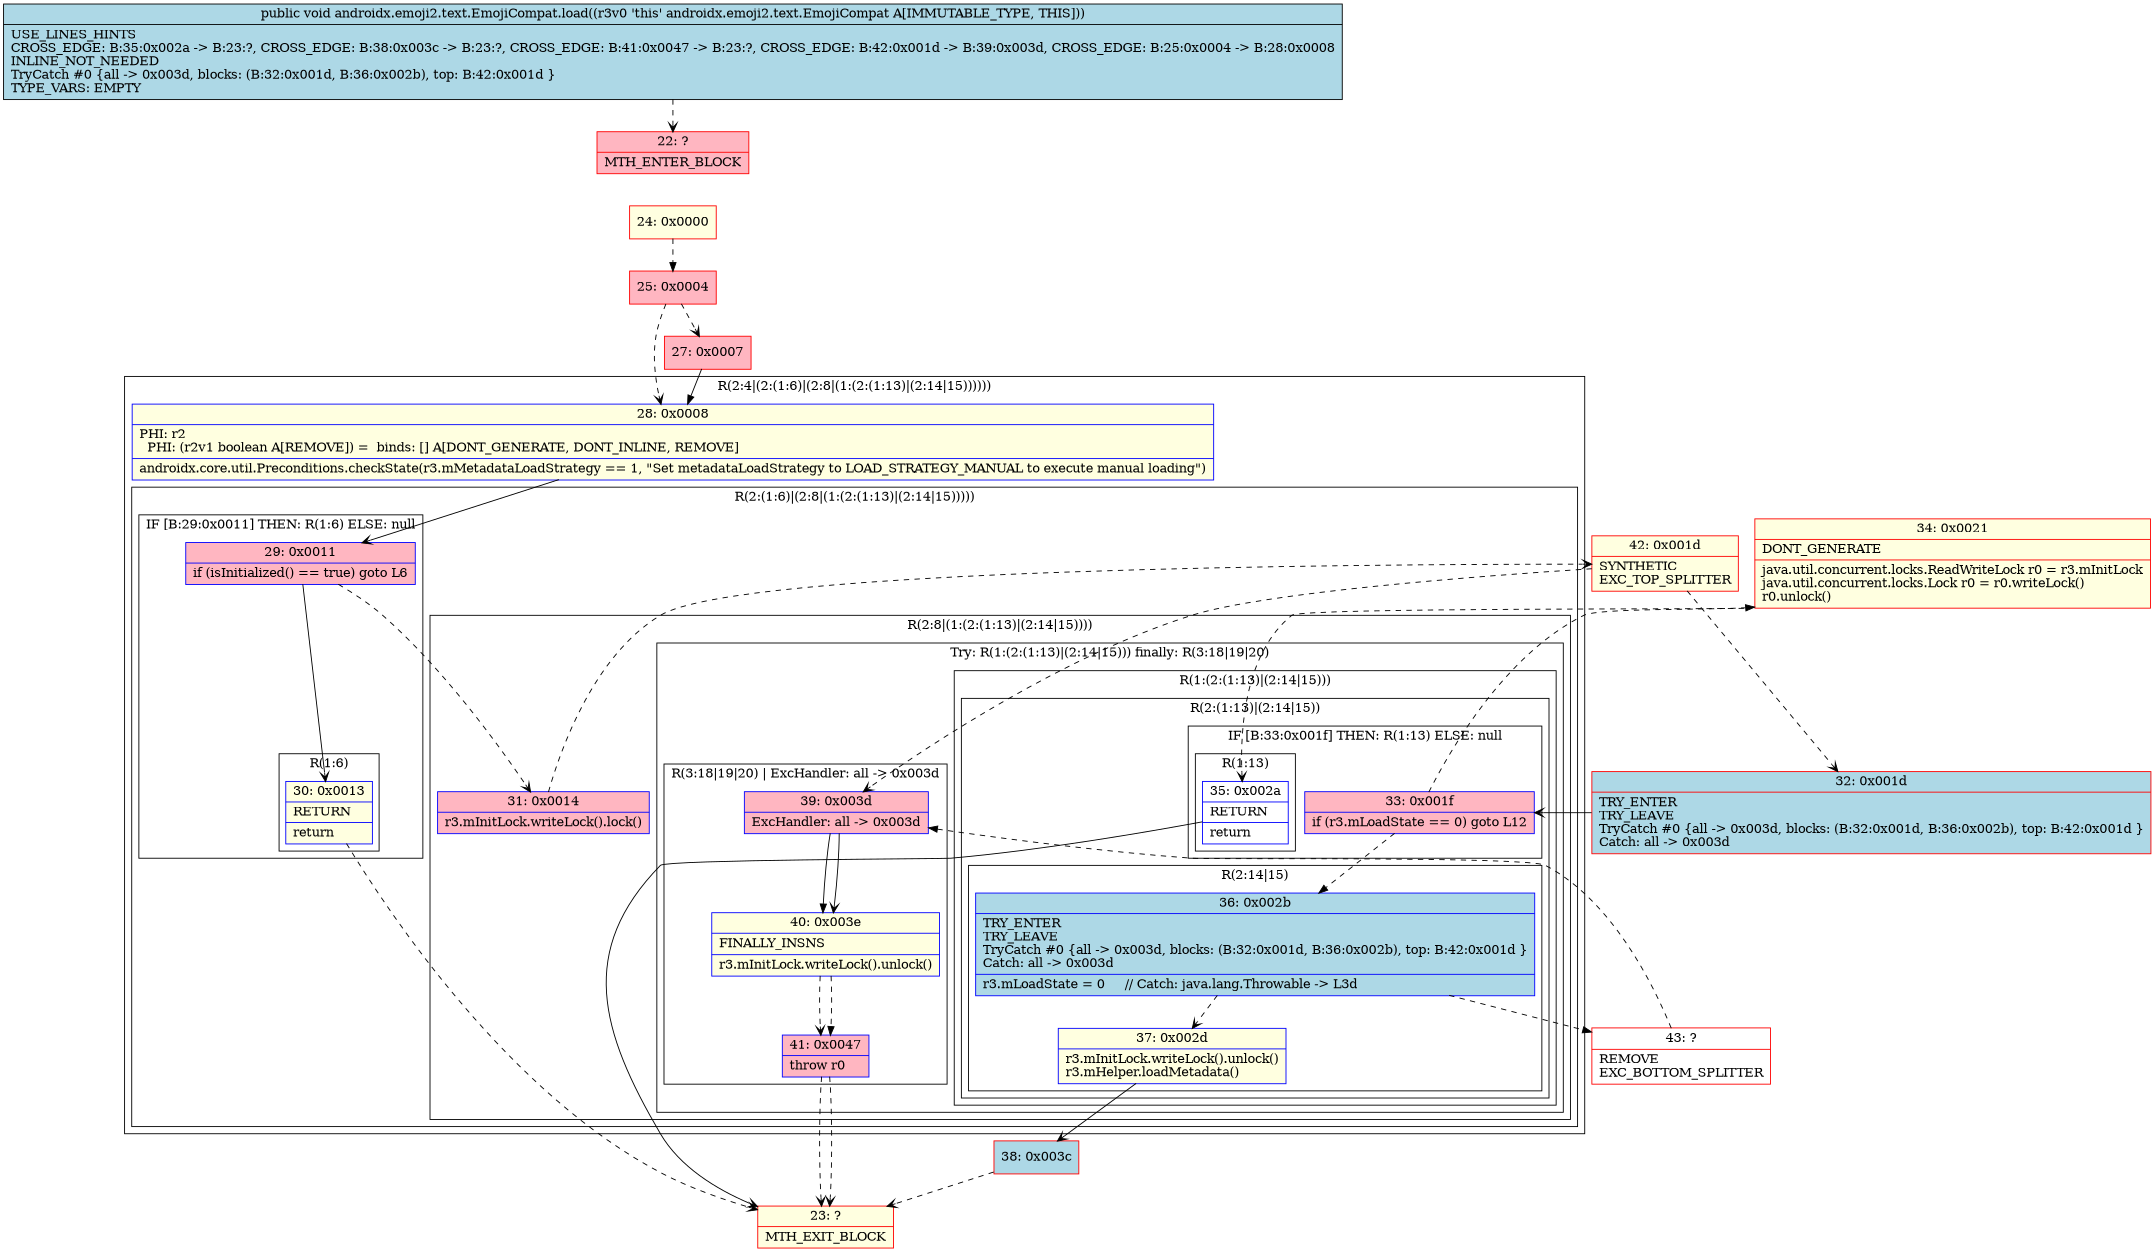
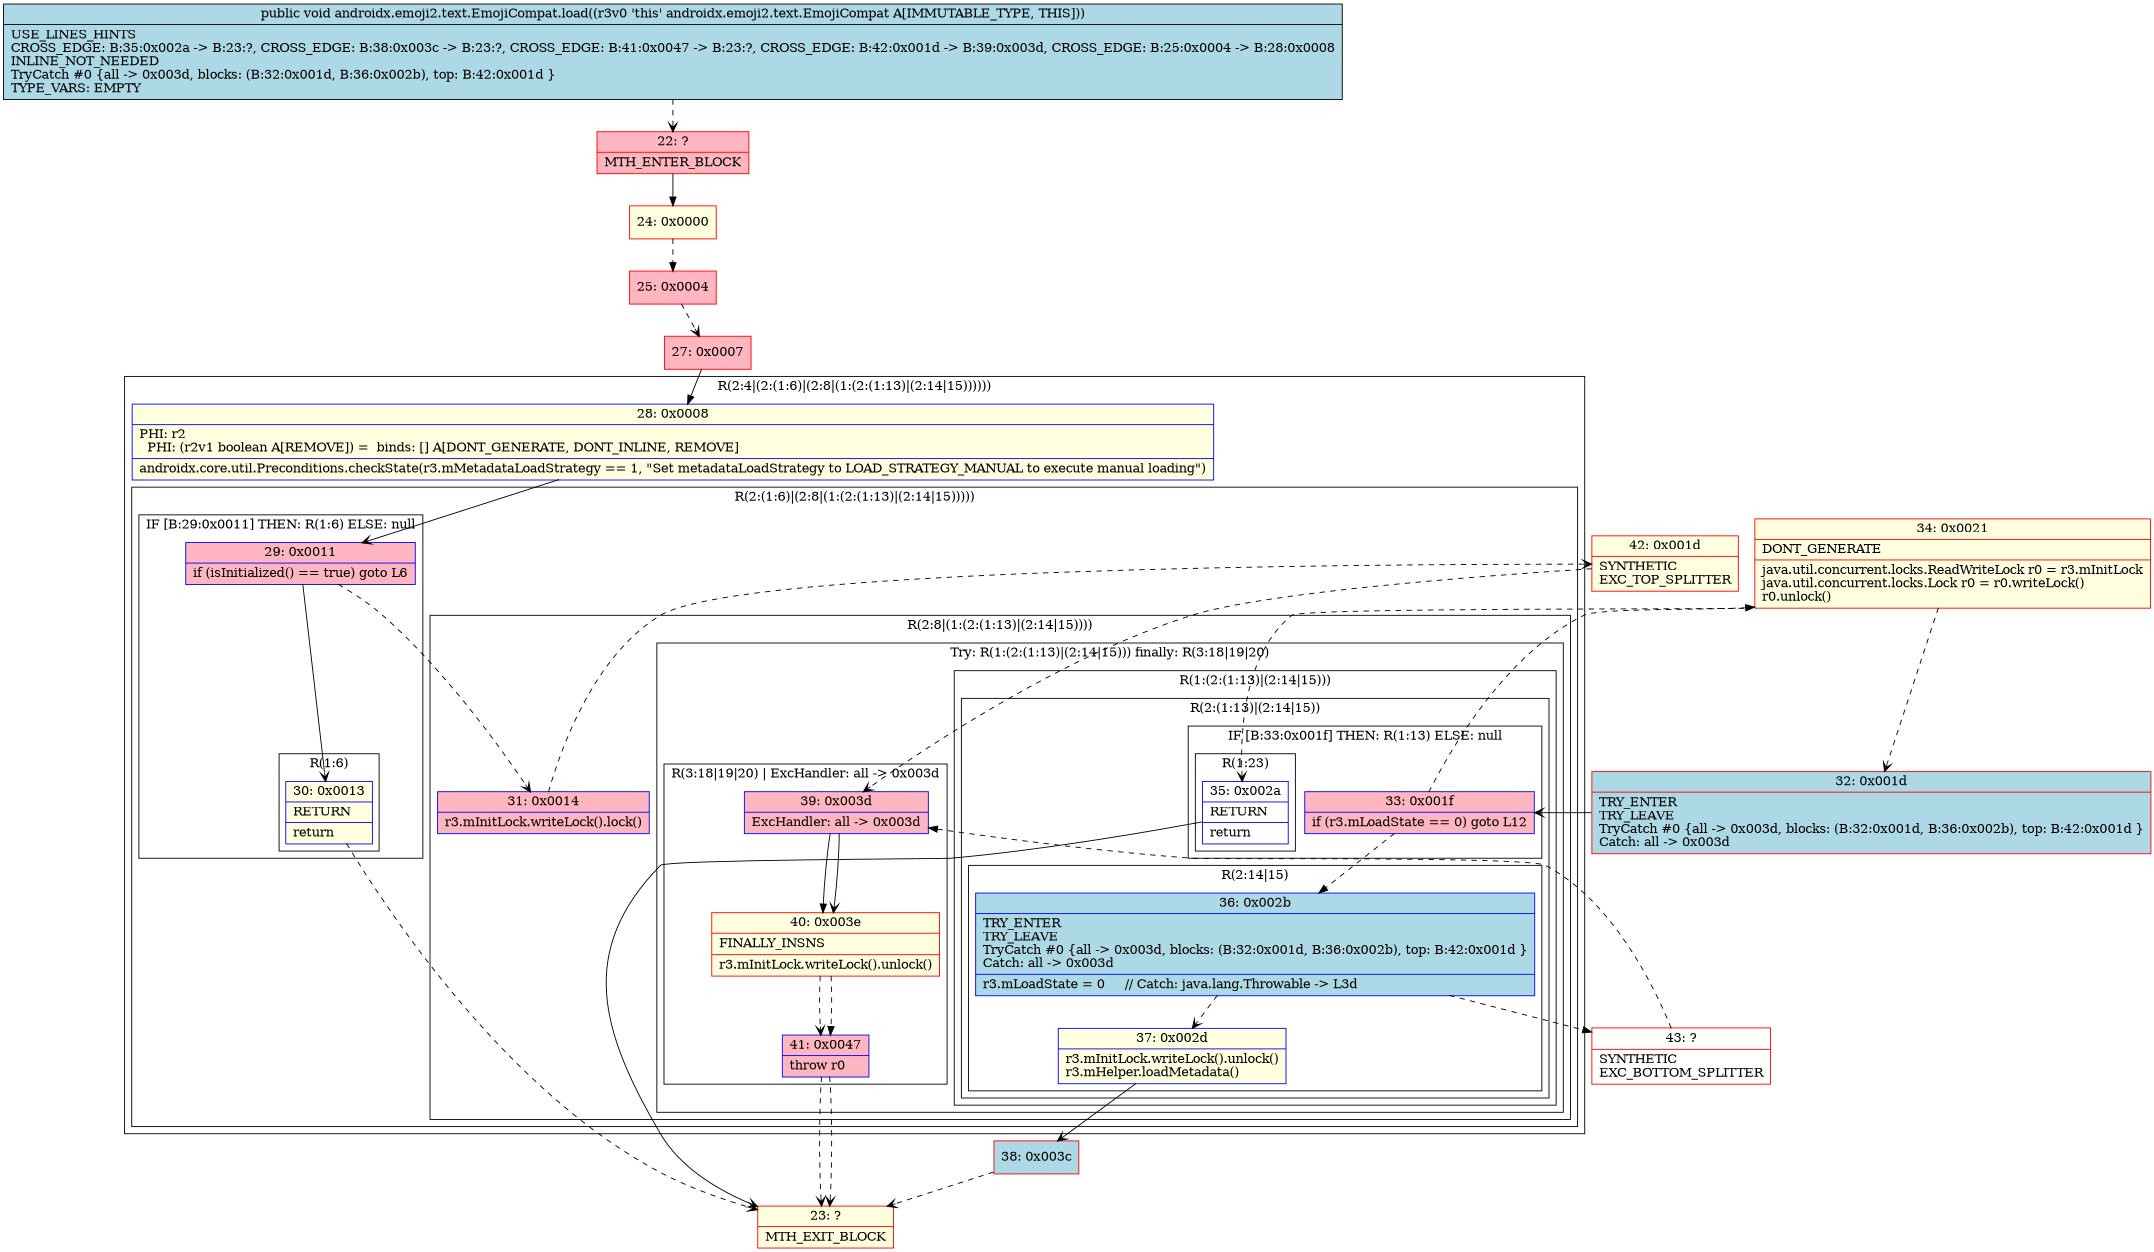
none -> (673, 185)
(655, 349) -> none
(1760, 678) -> (1913, 685)
(1245, 764) -> (1245, 764)
(826, 944) -> (826, 944)
(1629, 1060) -> (1638, 1060)
